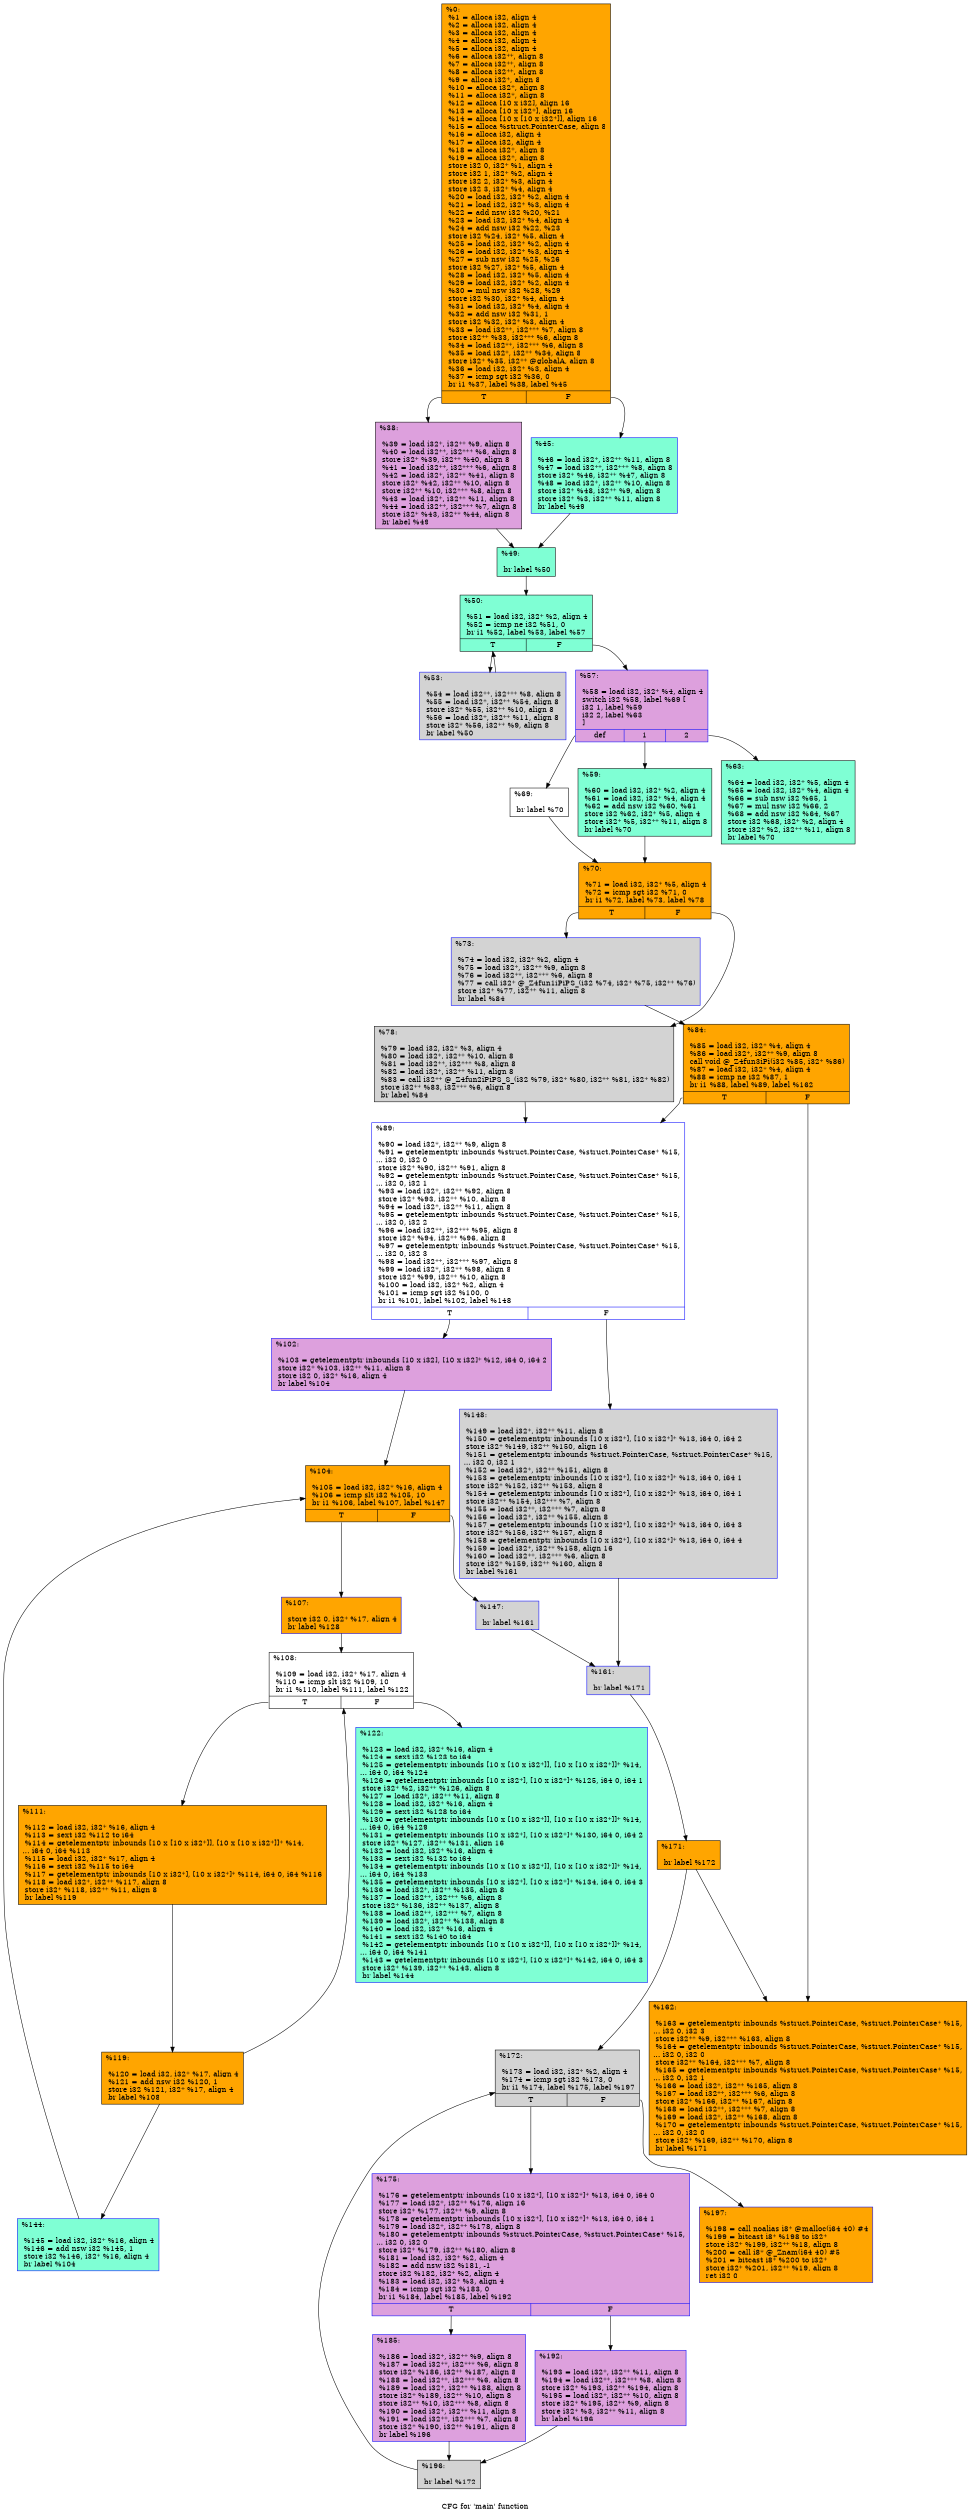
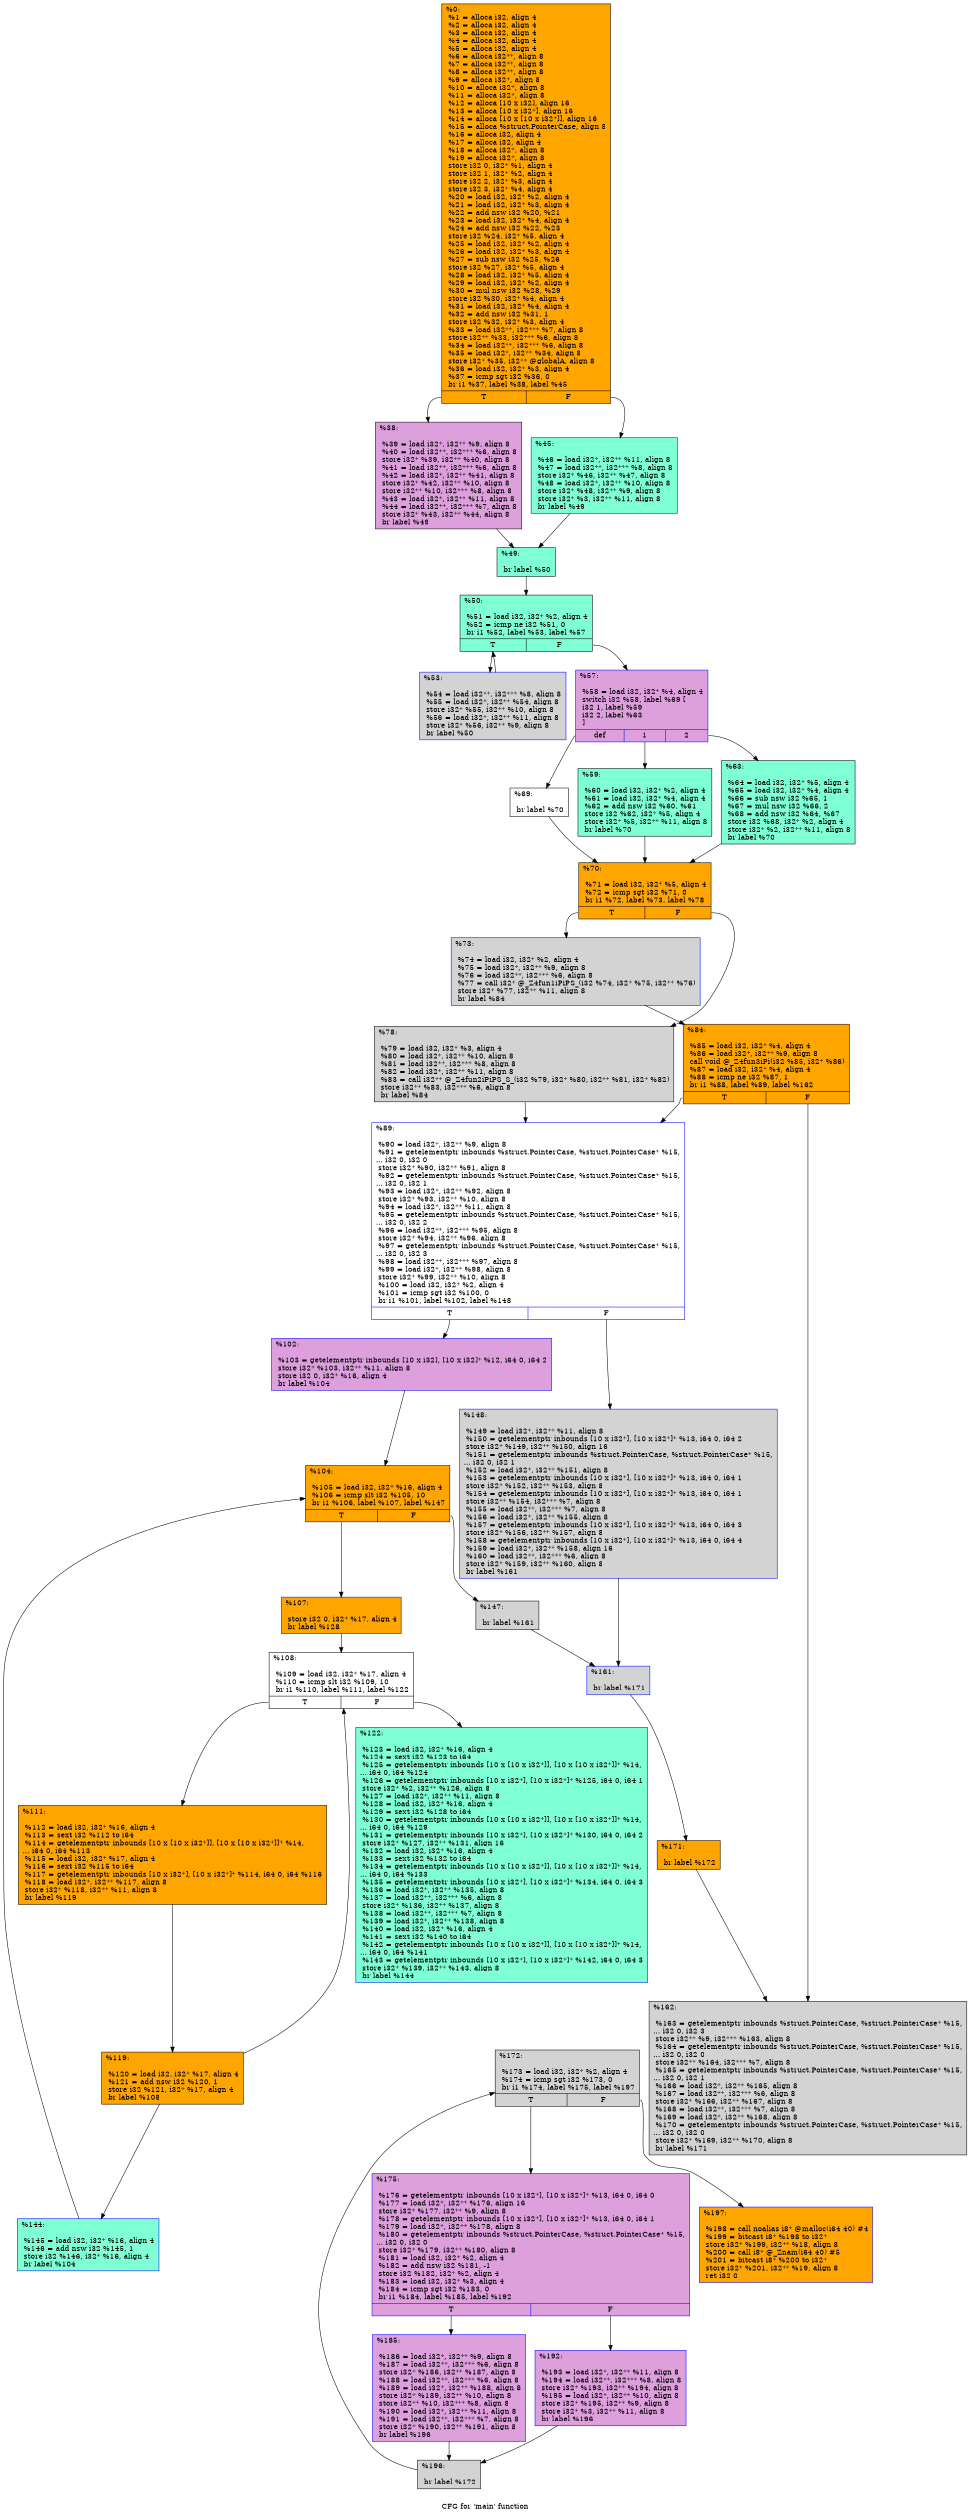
none -> (708, 852)
(507, 1615) -> (507, 1615)
(660, 1966) -> none
(808, 2078) -> (808, 2078)
